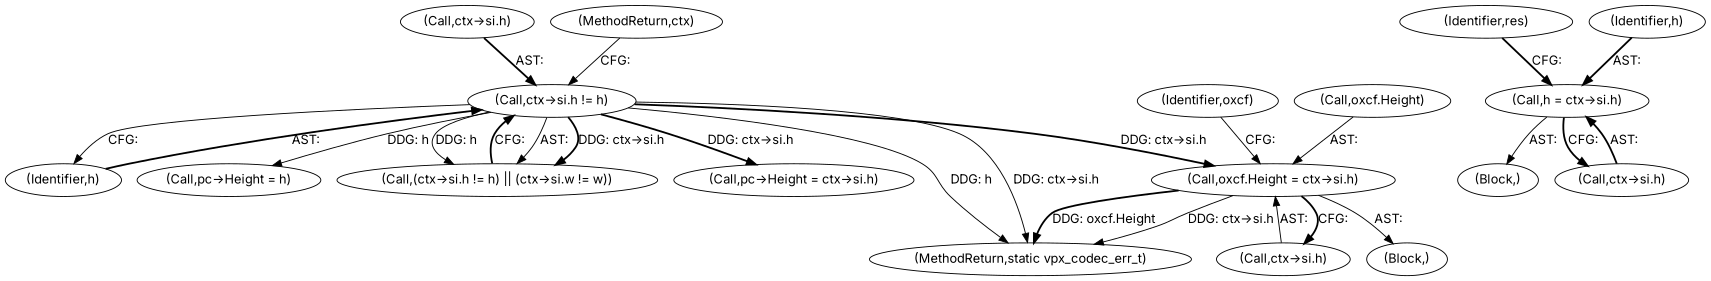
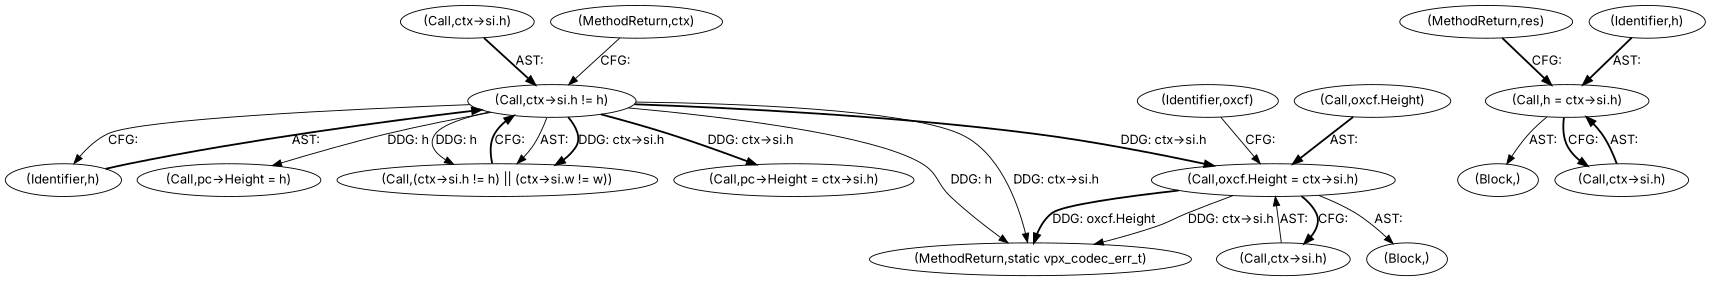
(1486, 22) -> (1486, 22)
(1327, 138) -> (1327, 138)
